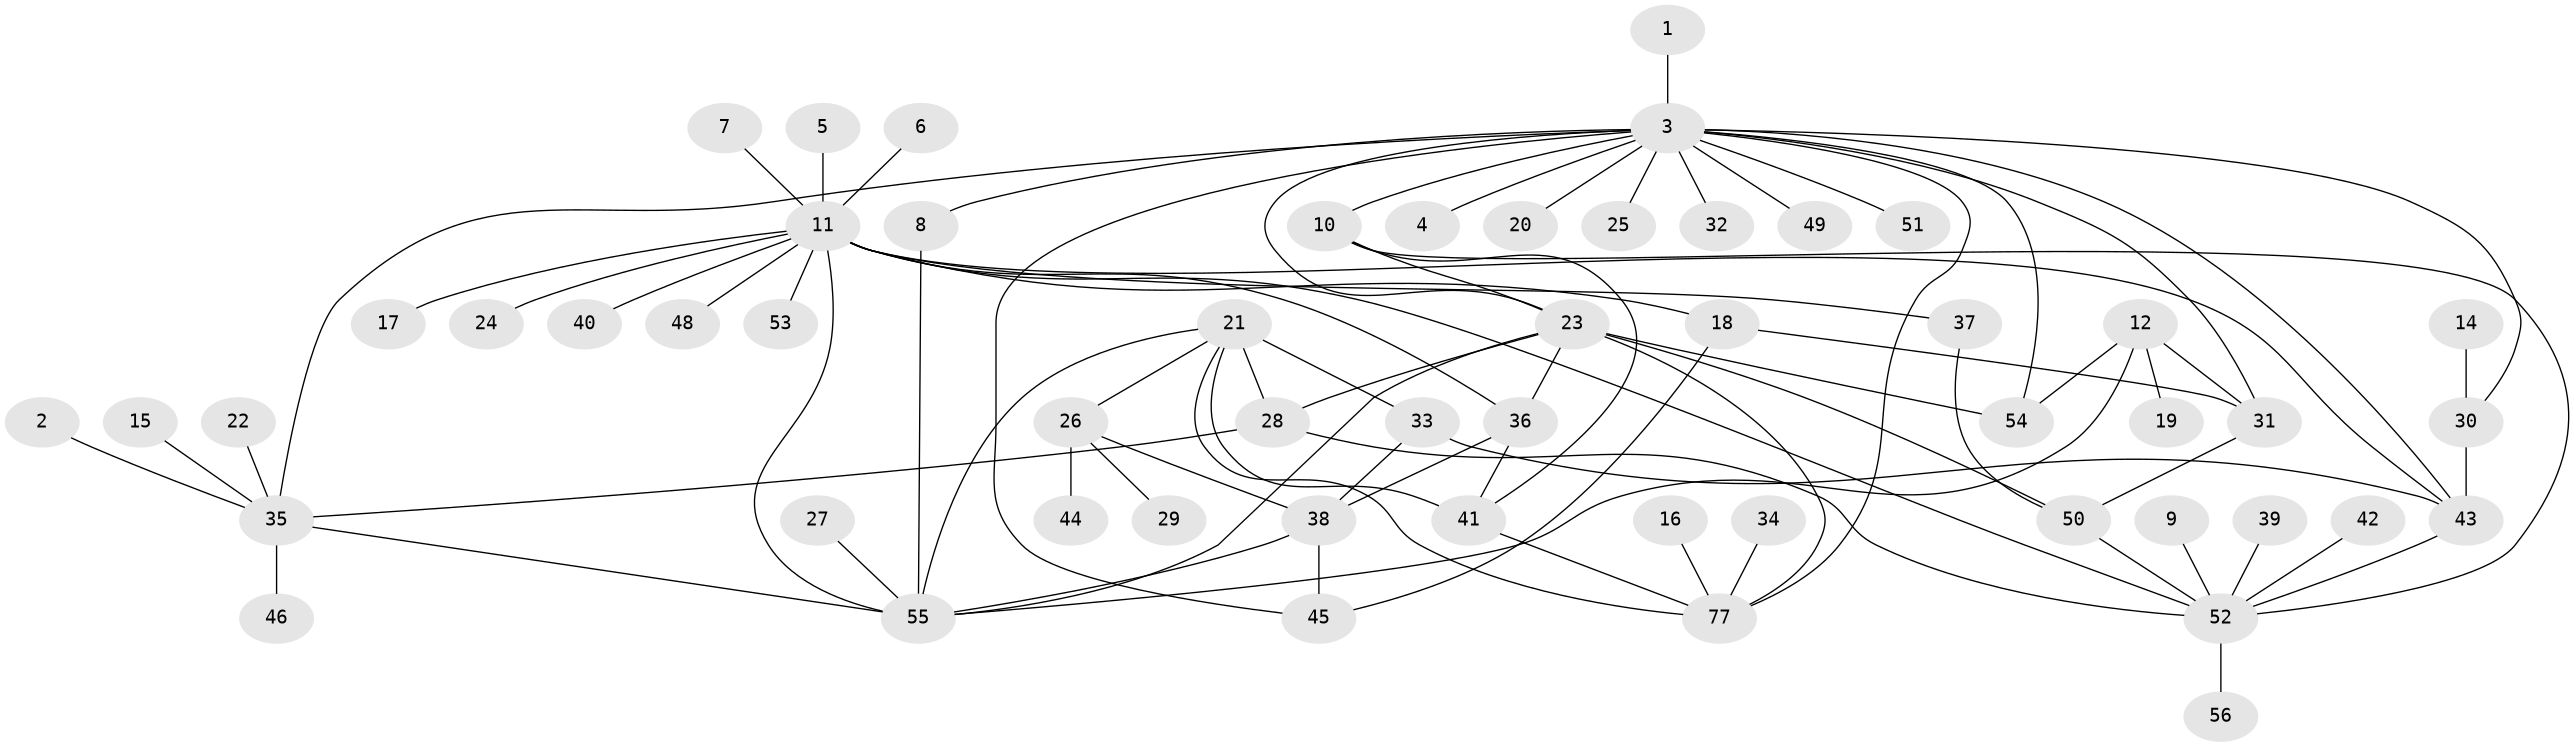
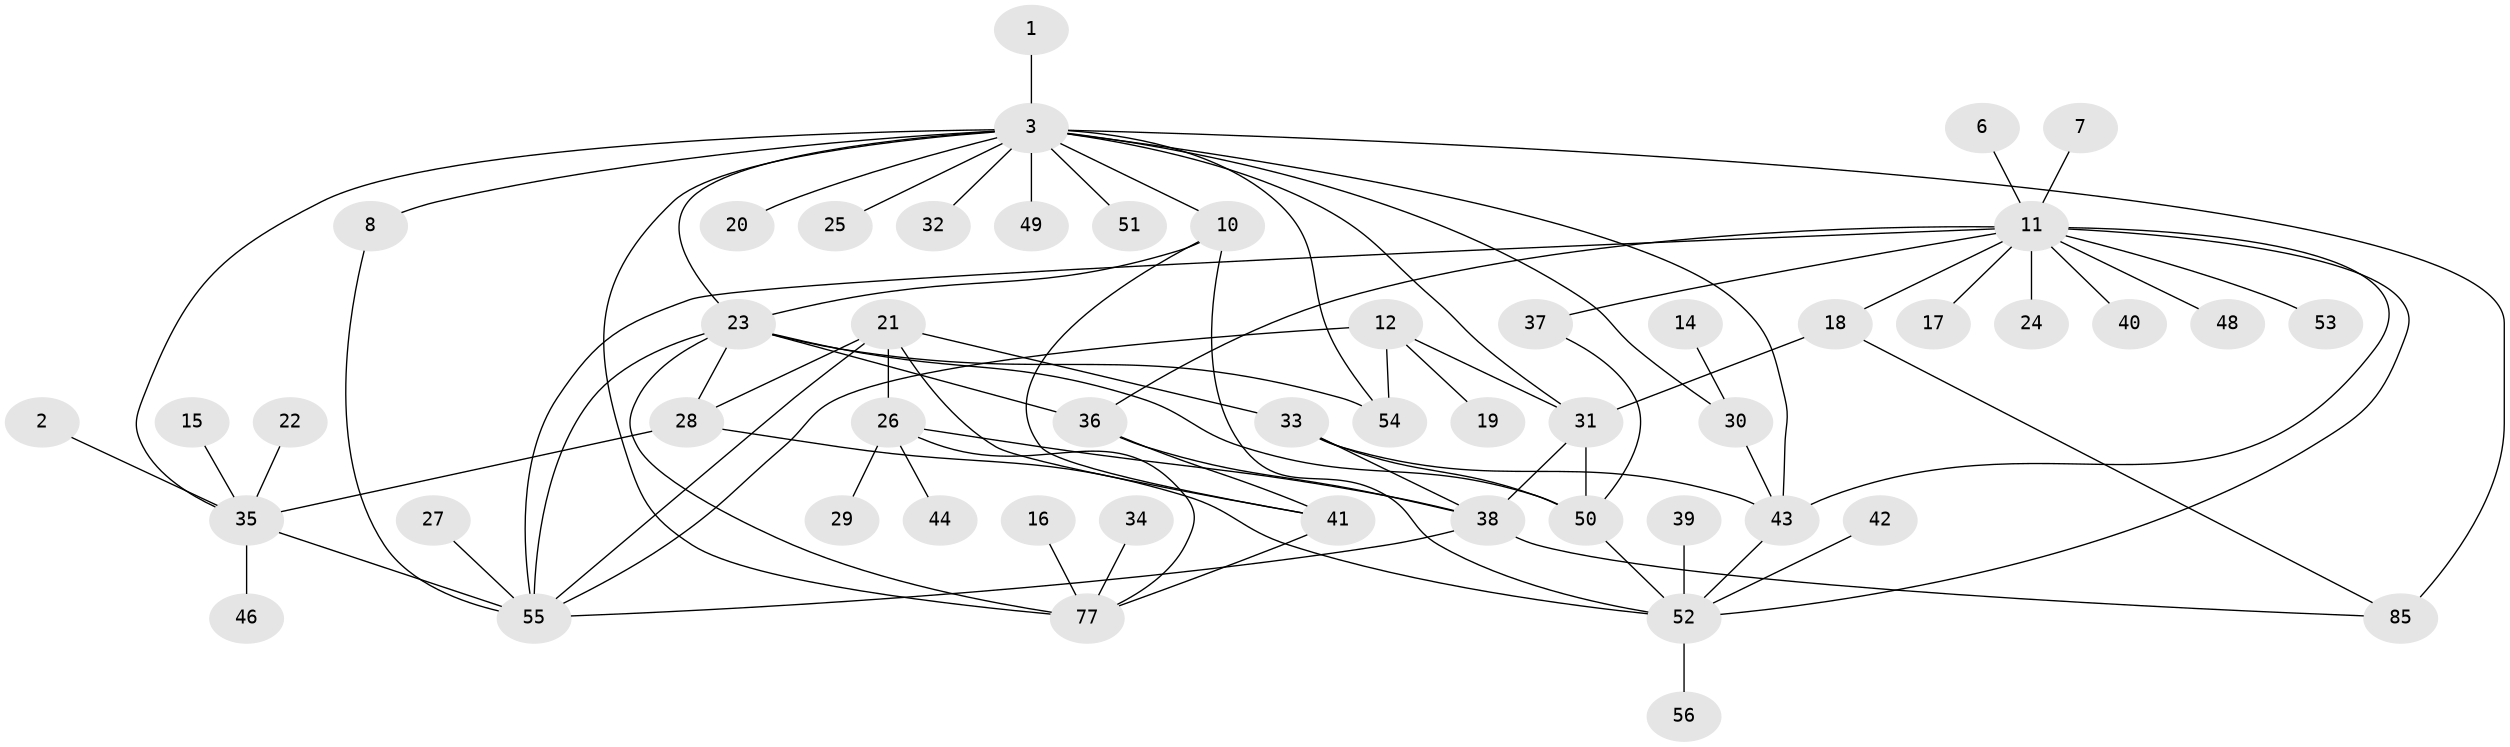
(823, 128) -> none
(1422, 226) -> none
none -> (1546, 463)
none -> (1439, 471)
(1391, 517) -> (1166, 477)
(2172, 520) -> none
(1319, 619) -> (2401, 619)
